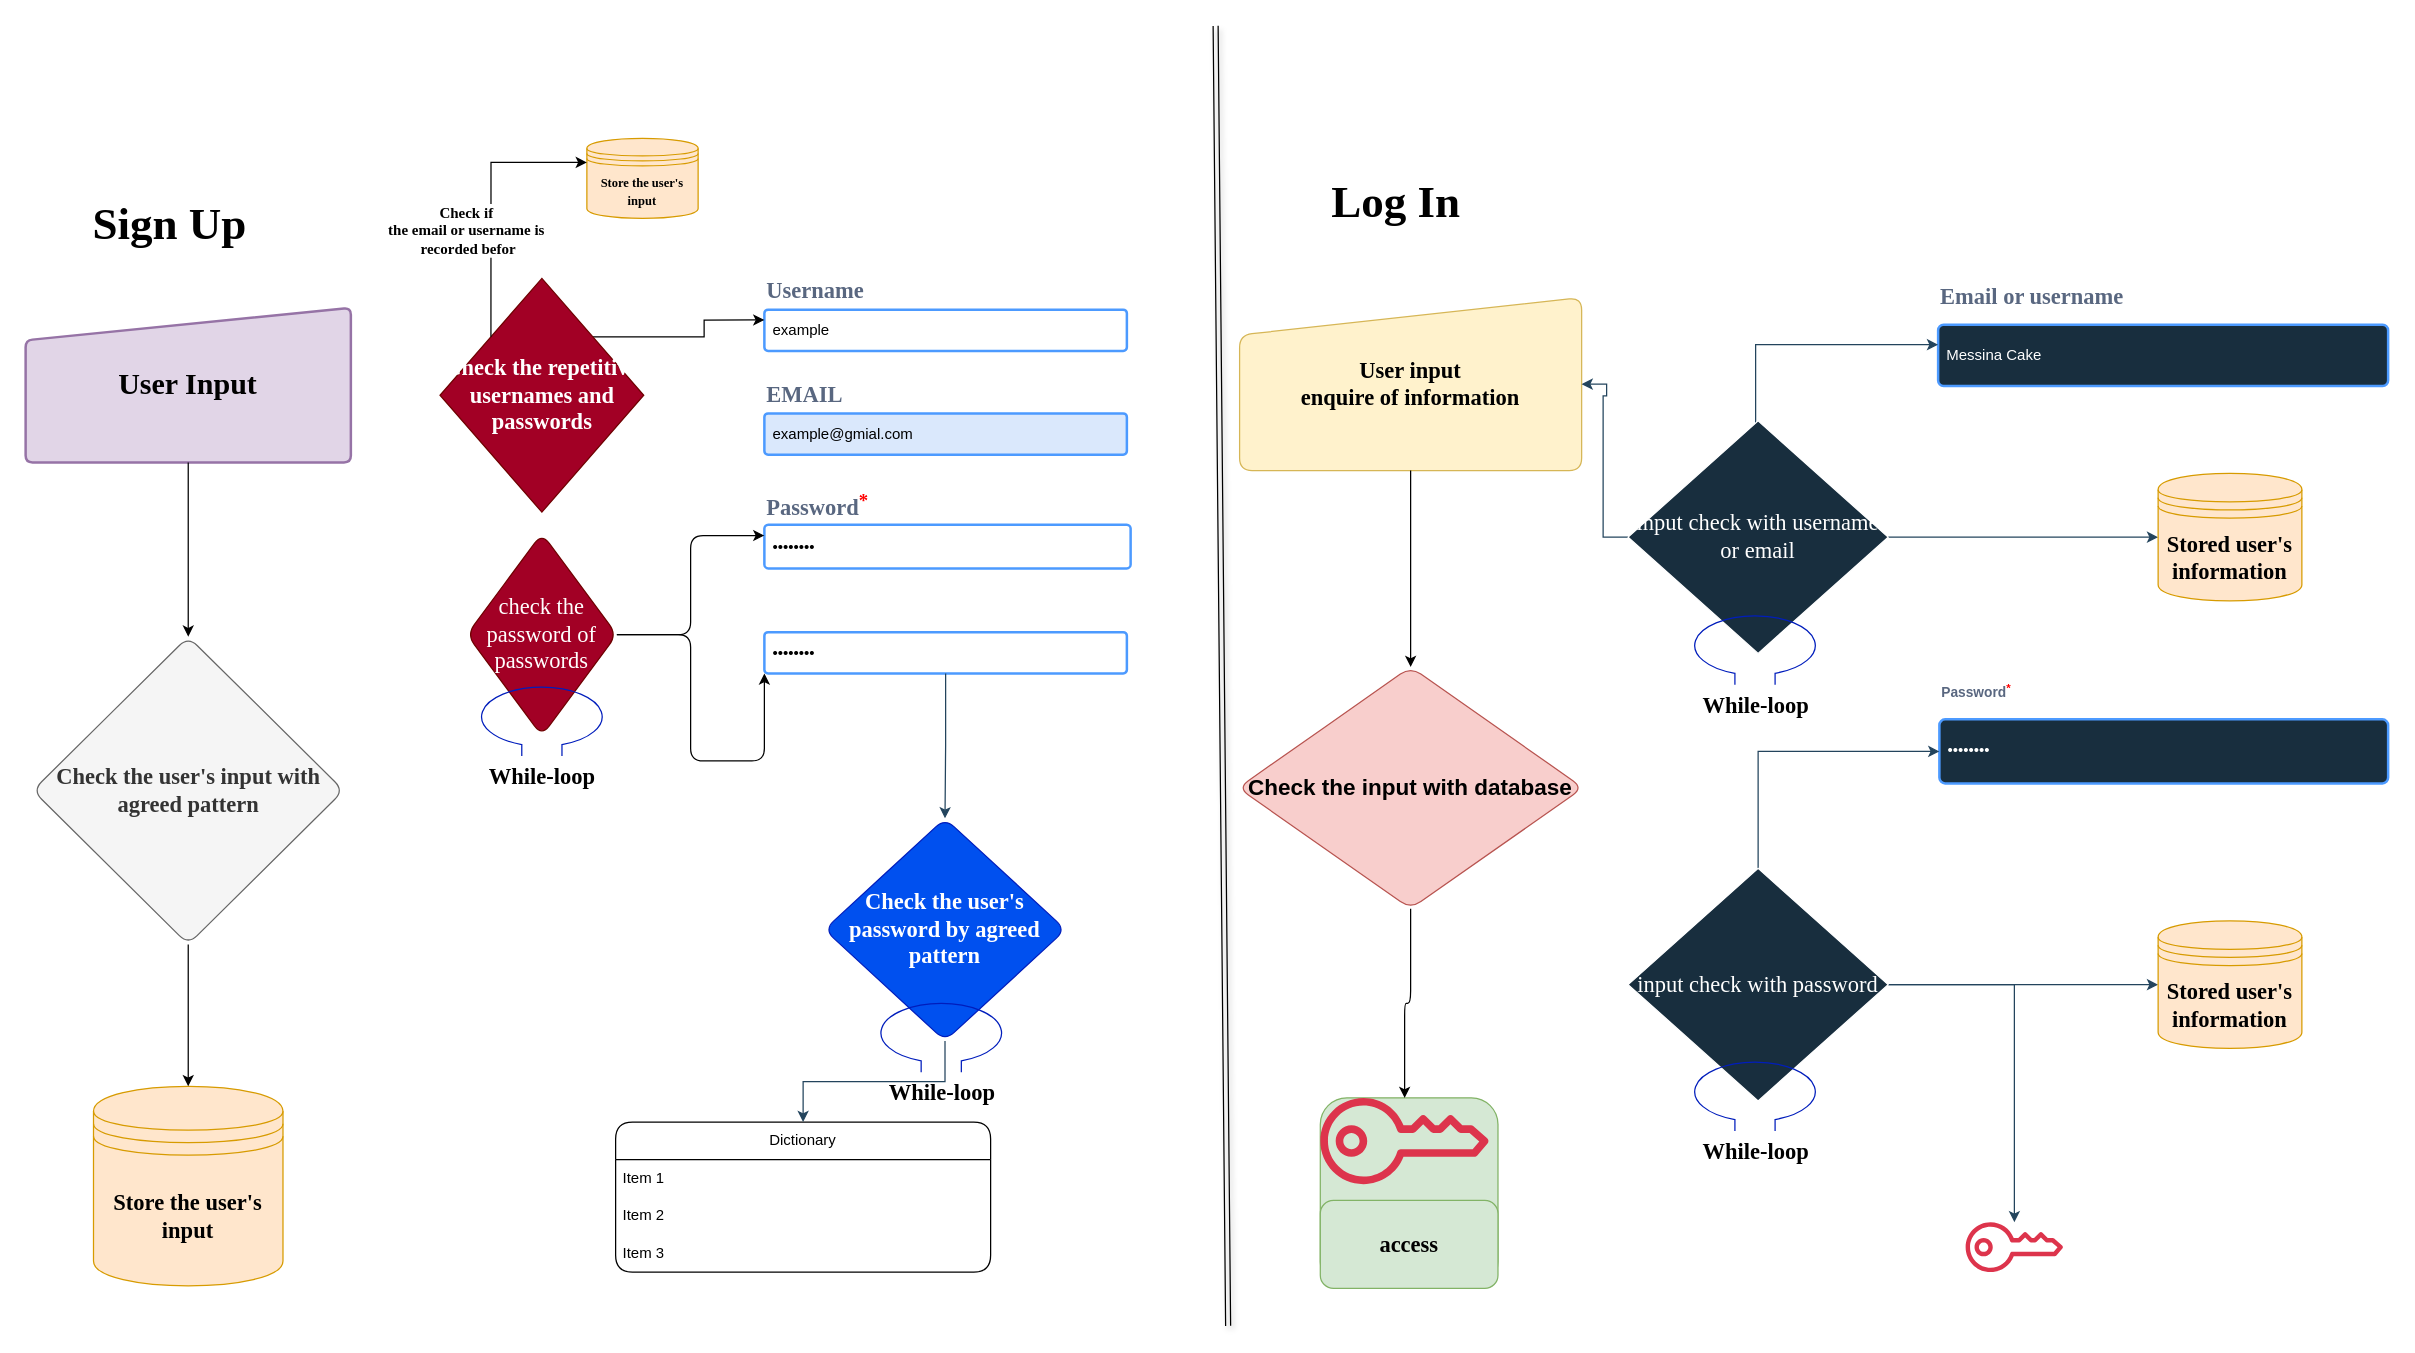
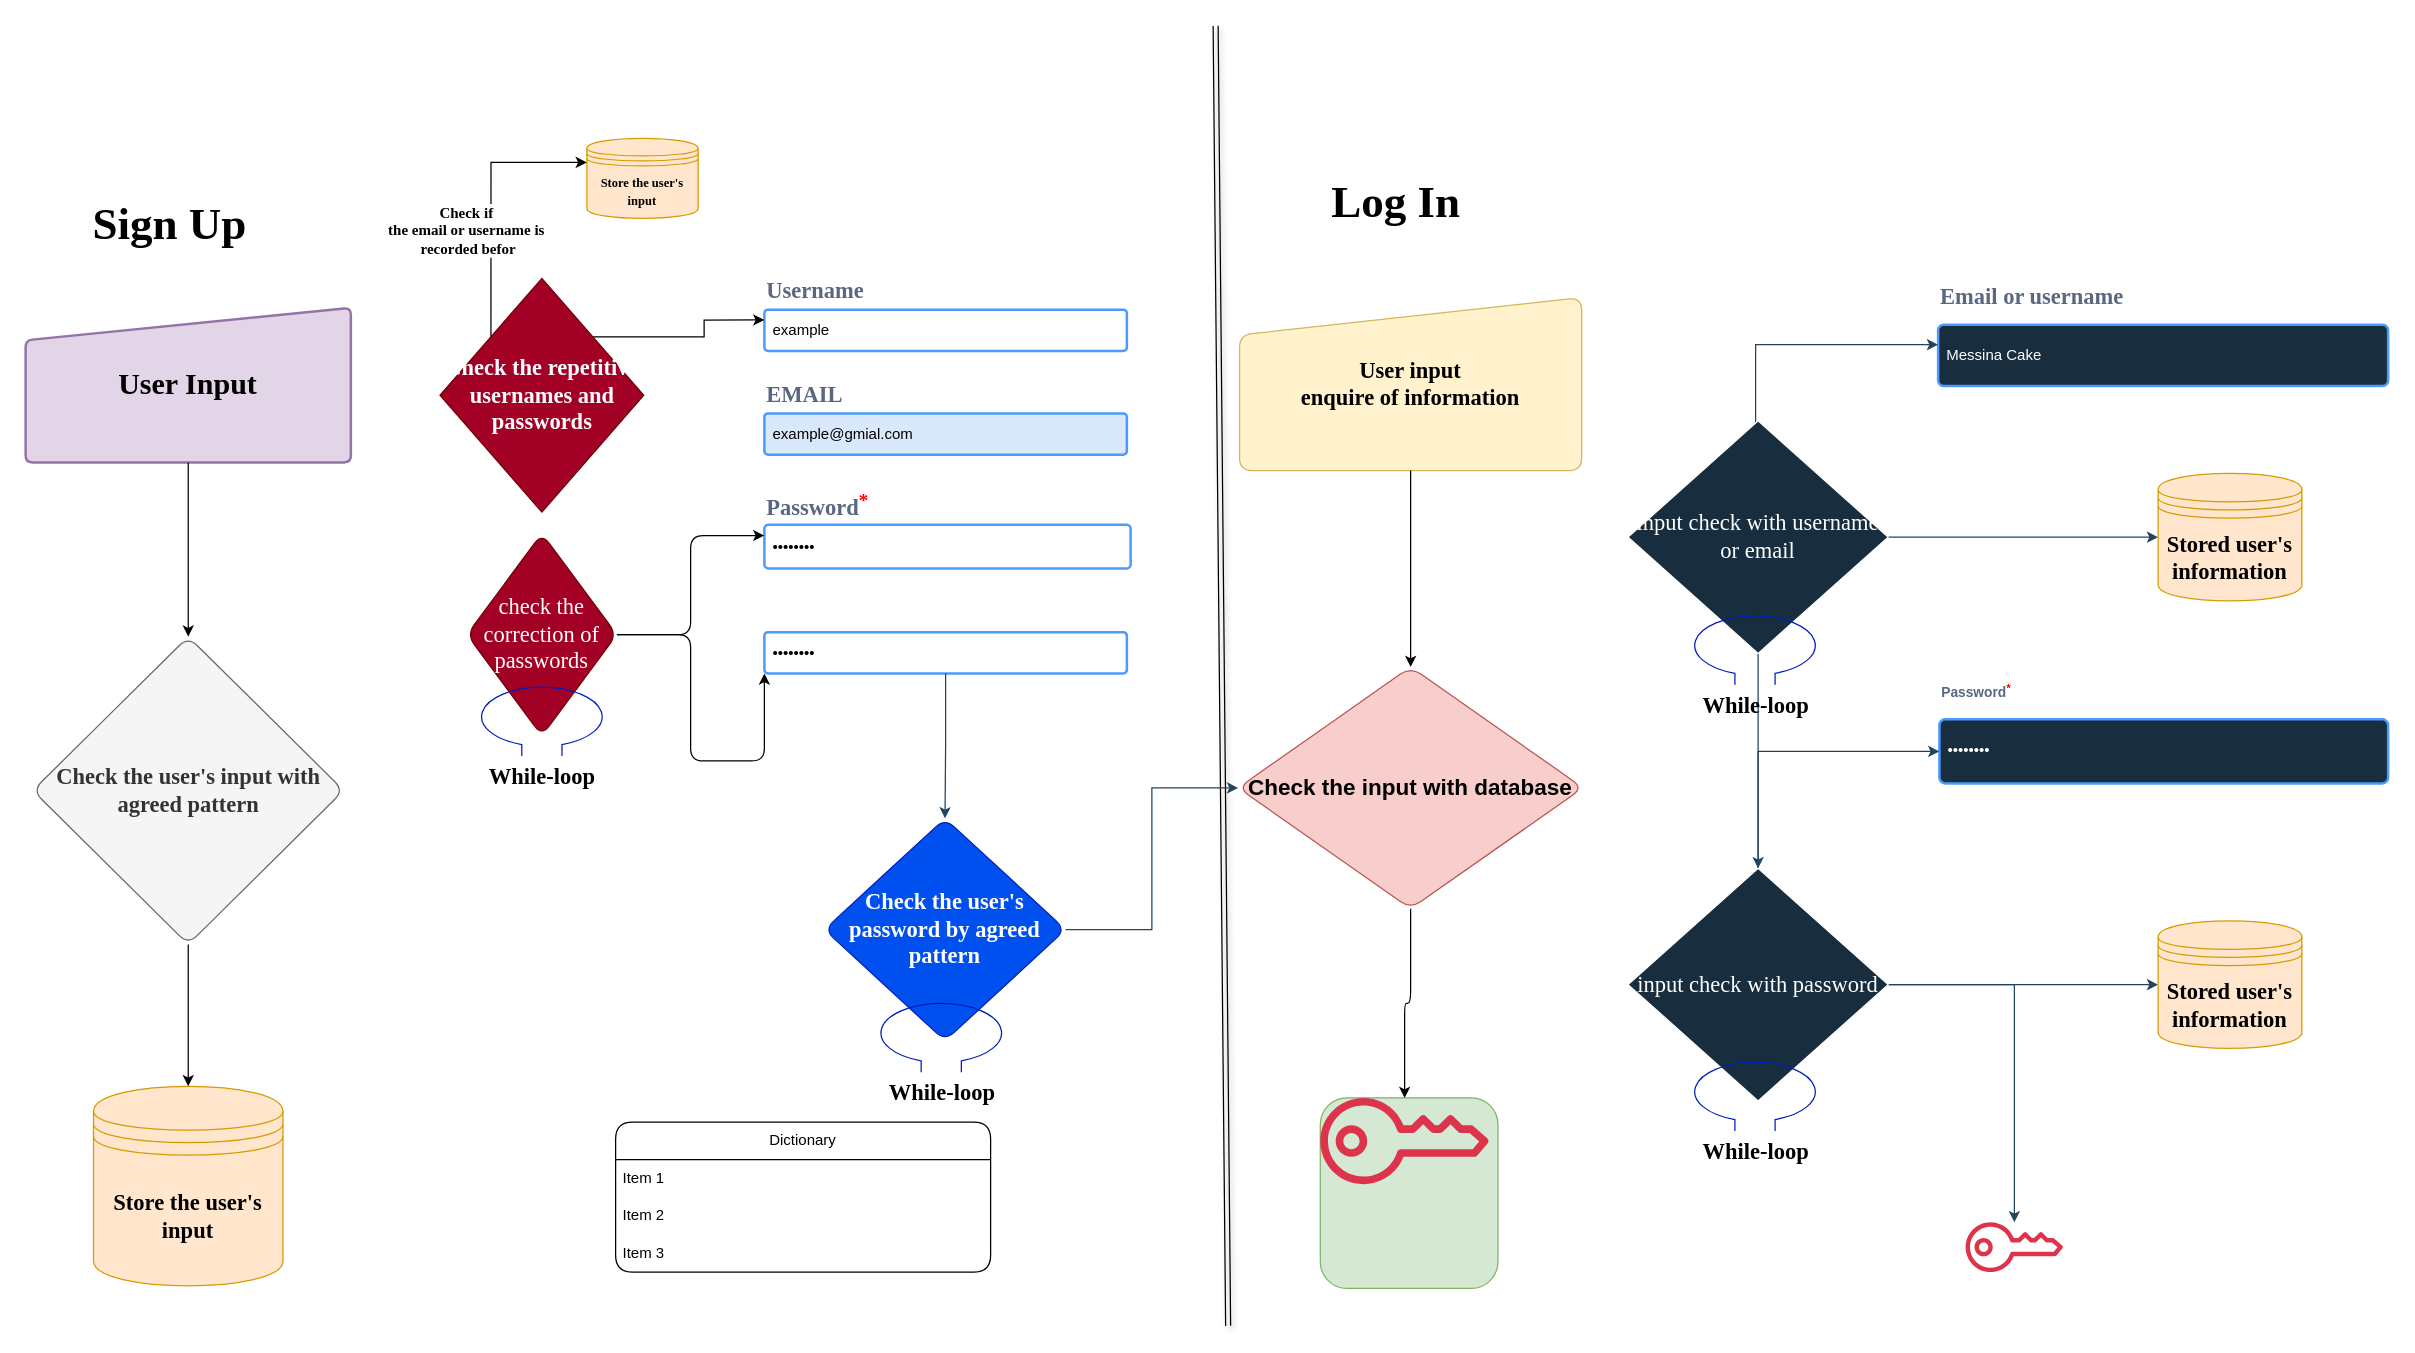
(1603, 464) -> (1758, 701)
(542, 634) -> (542, 634)
(879, 1081) -> (1152, 863)
(1409, 1244) -> none
